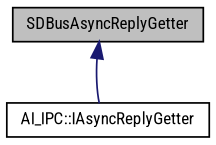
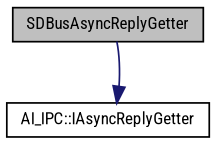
(97, 81) -> (119, 64)
